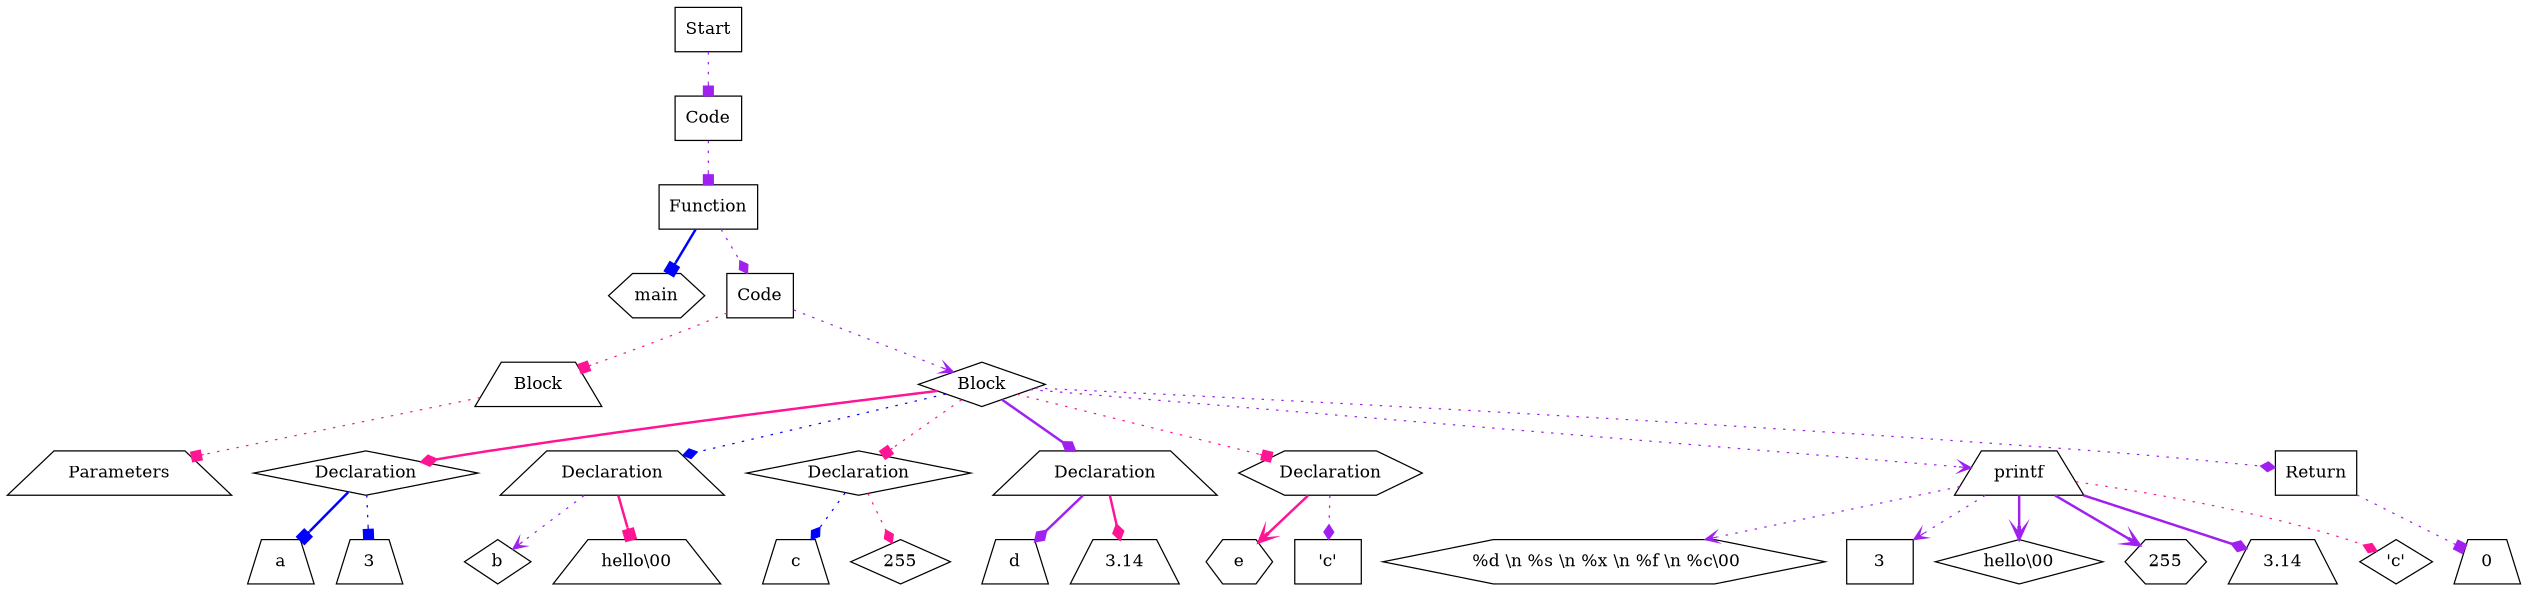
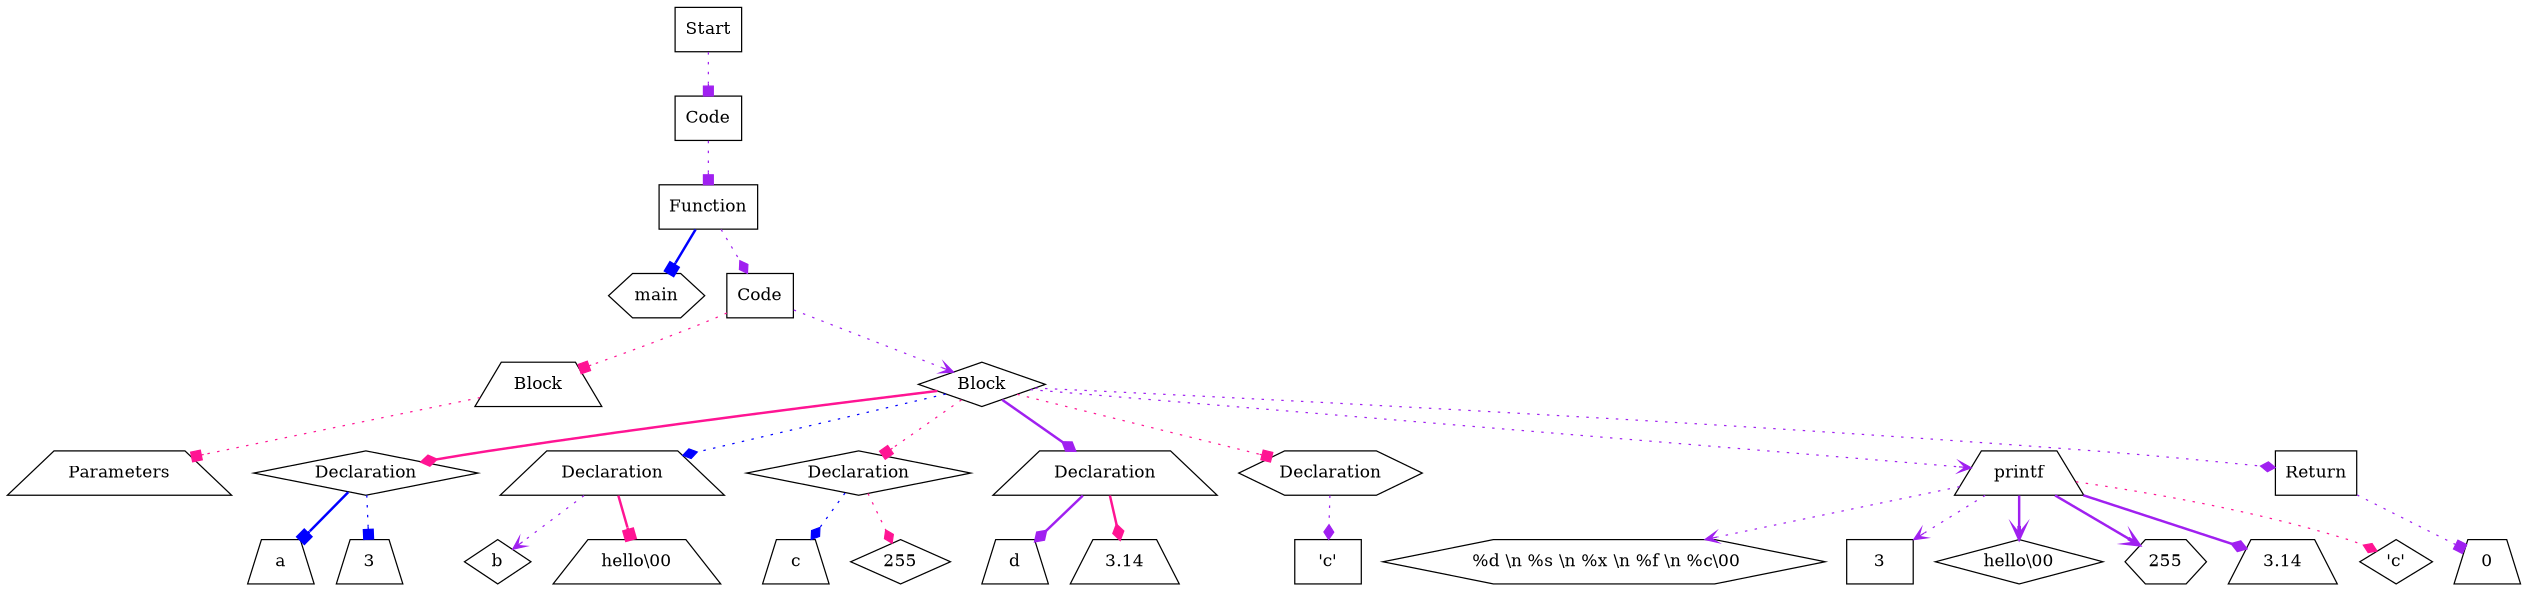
(1239, 562) -> none
